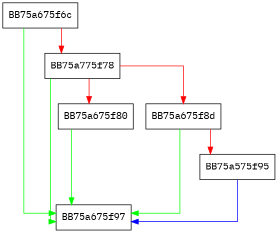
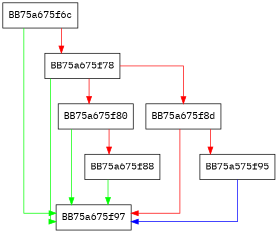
(82, 66) -> (82, 66)
none -> (122, 167)
(180, 192) -> (180, 192)
